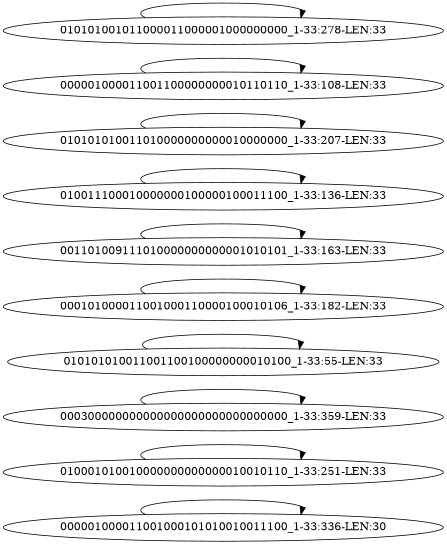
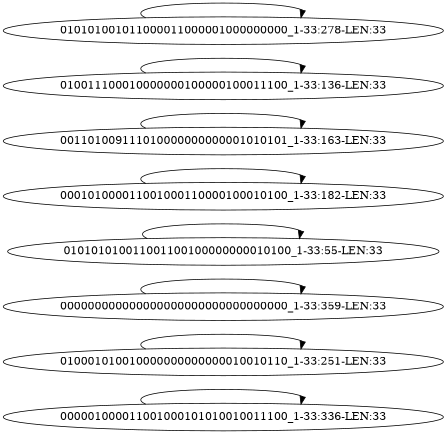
(223, 86) -> none
(223, 141) -> none
(223, 307) -> (223, 196)
(223, 417) -> (223, 307)
(223, 527) -> (223, 417)
